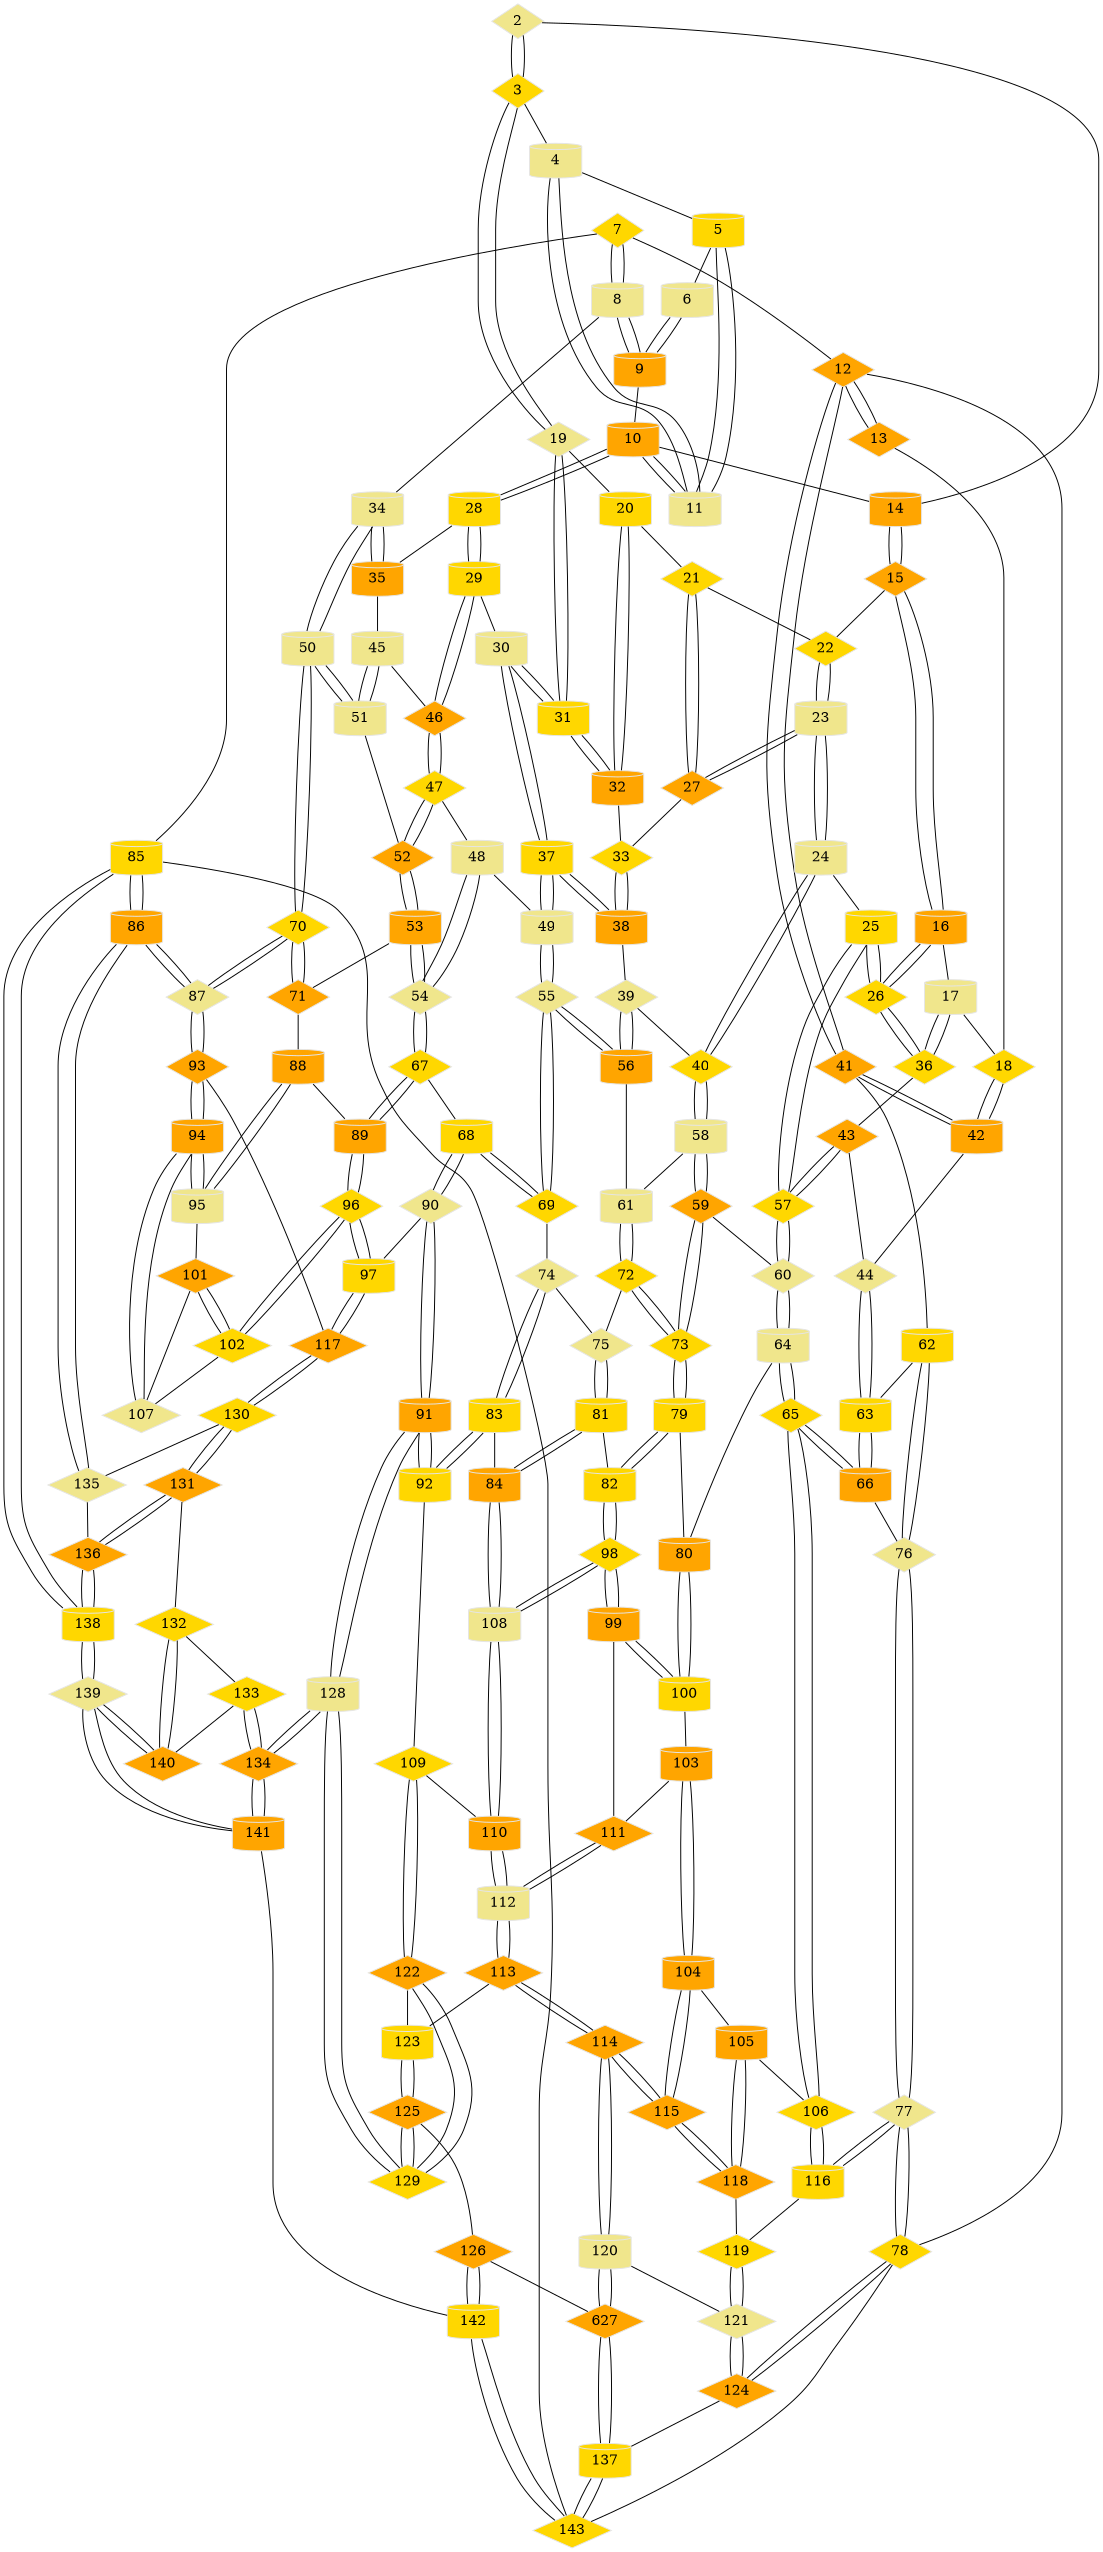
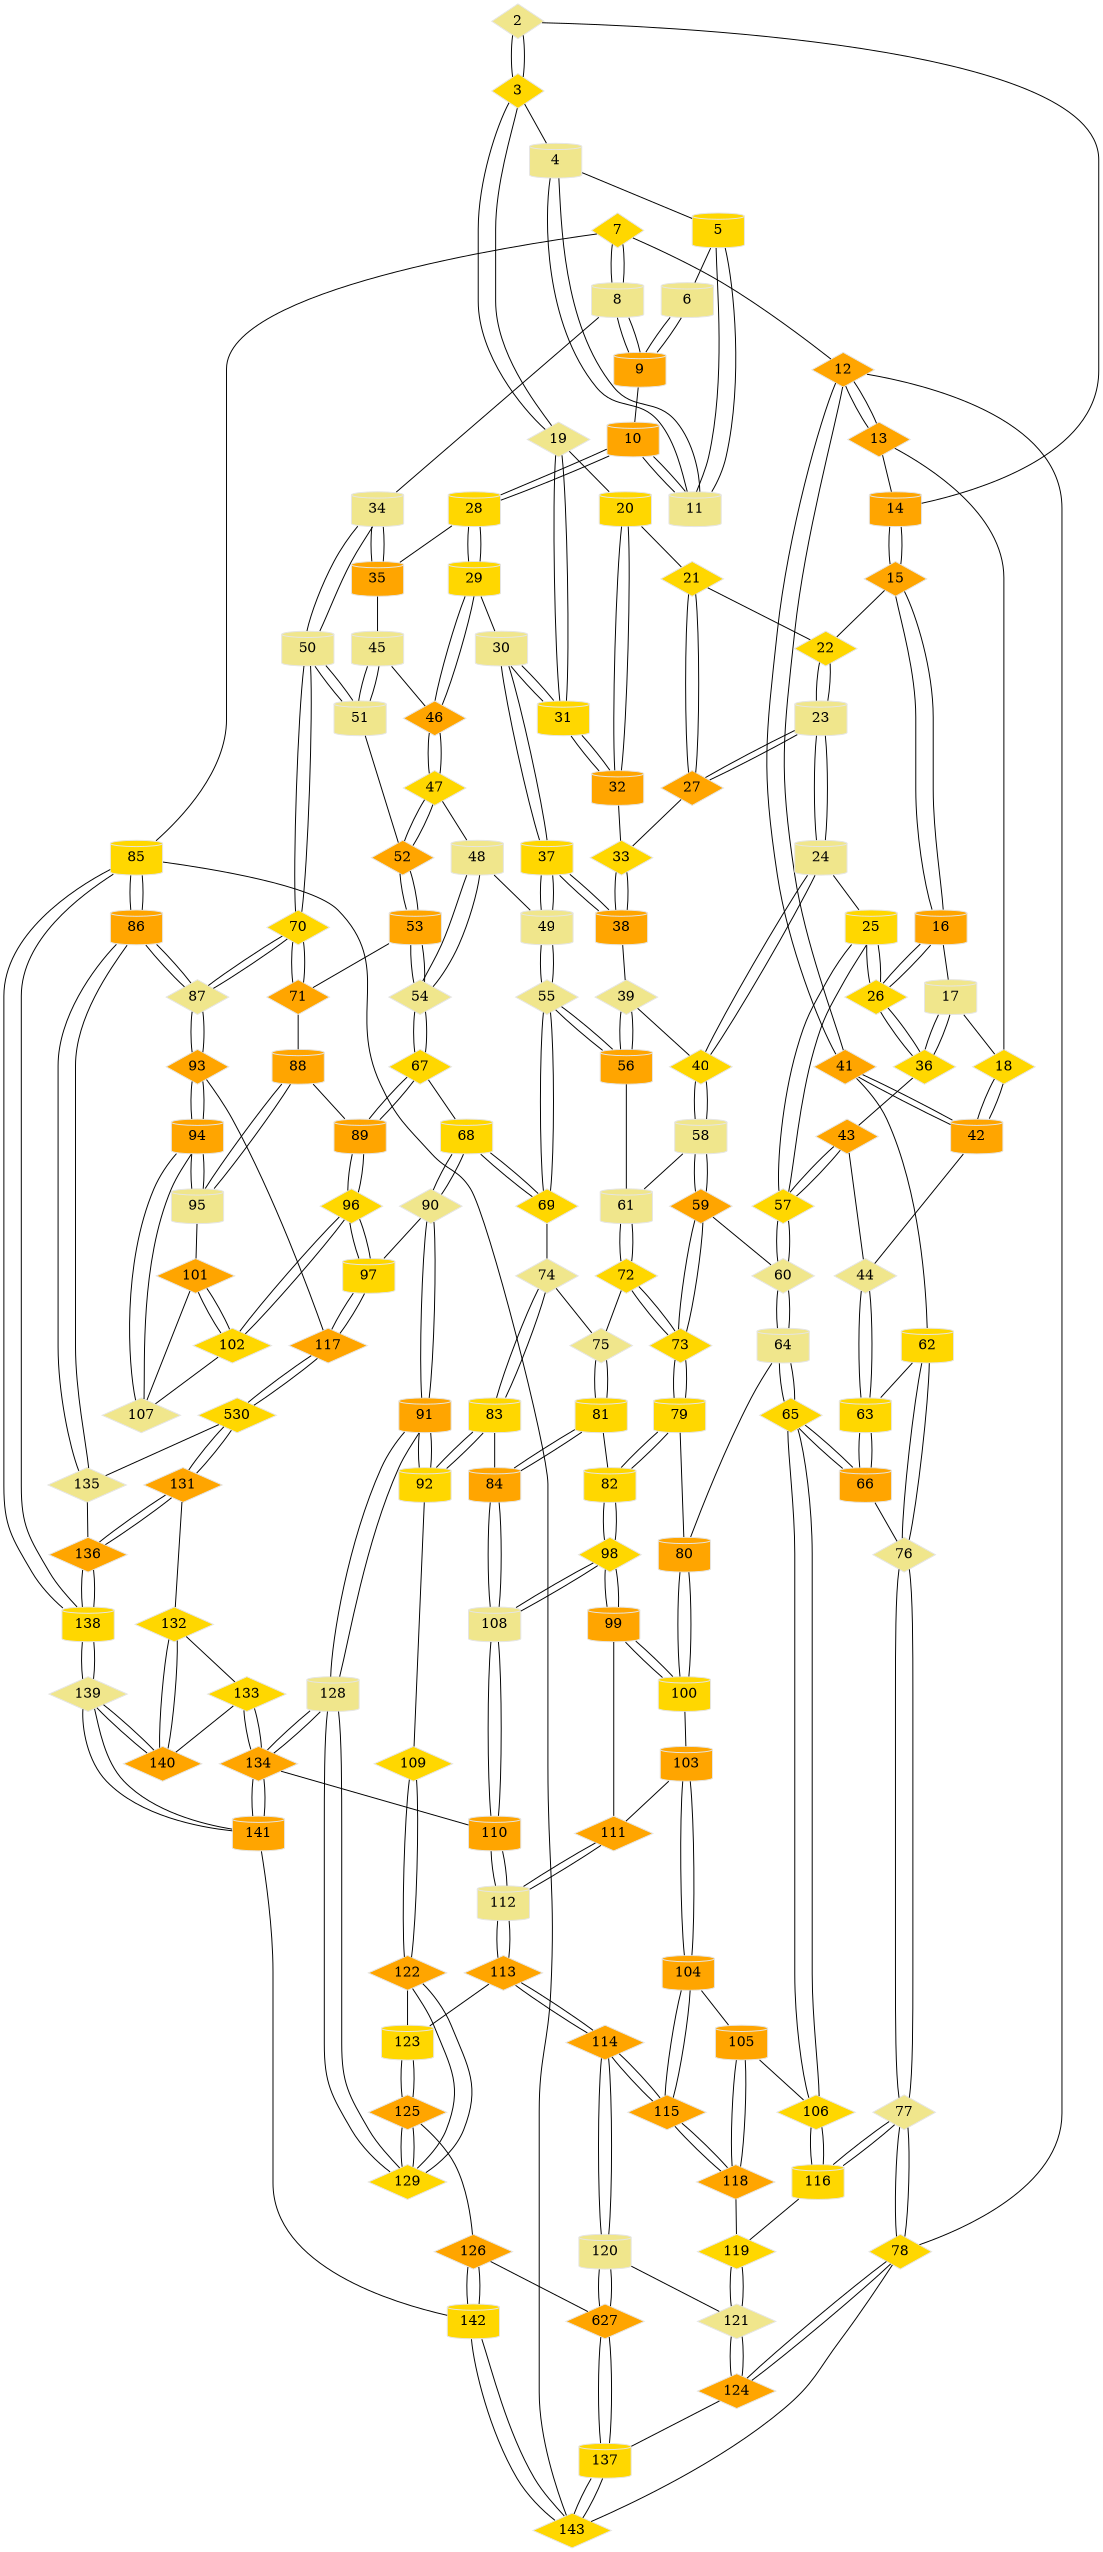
(764, 474) -> (887, 473)
(237, 1415) -> (237, 1415)
(451, 1796) -> (375, 1798)
